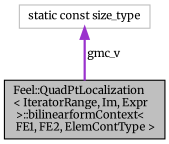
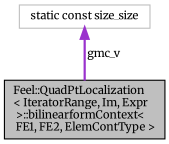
(85, 17) -> (85, 17)
